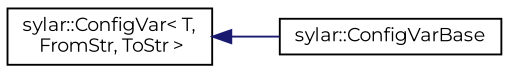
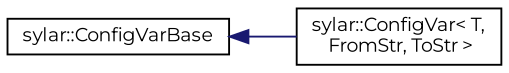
(256, 37) -> (273, 37)
